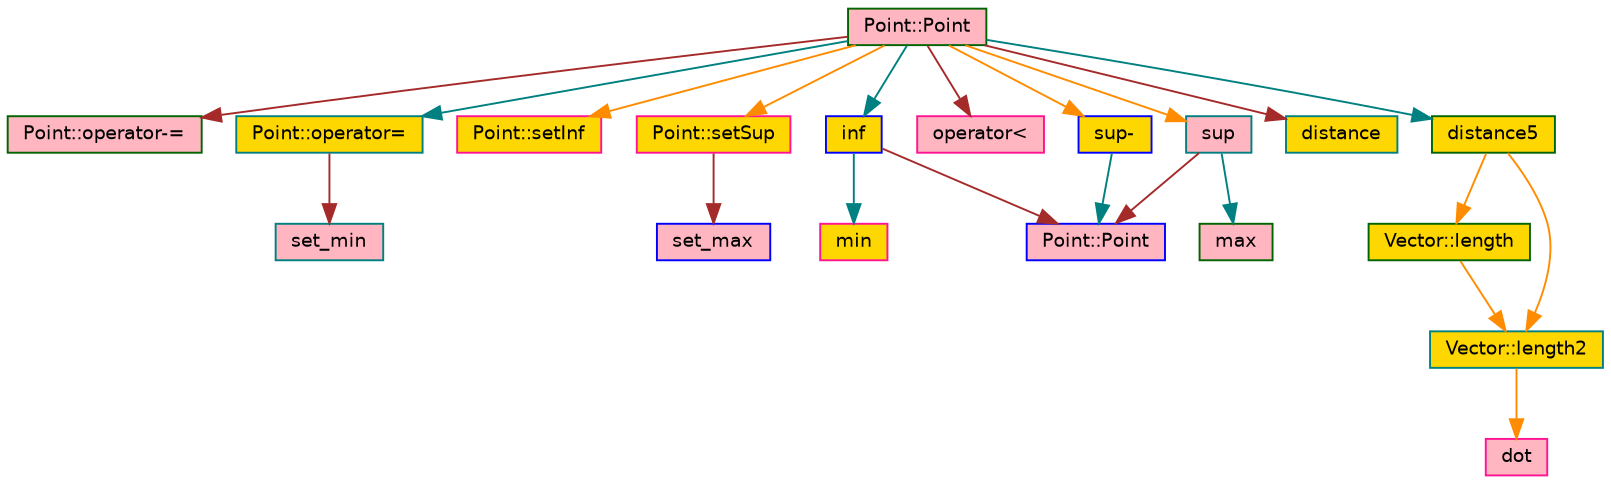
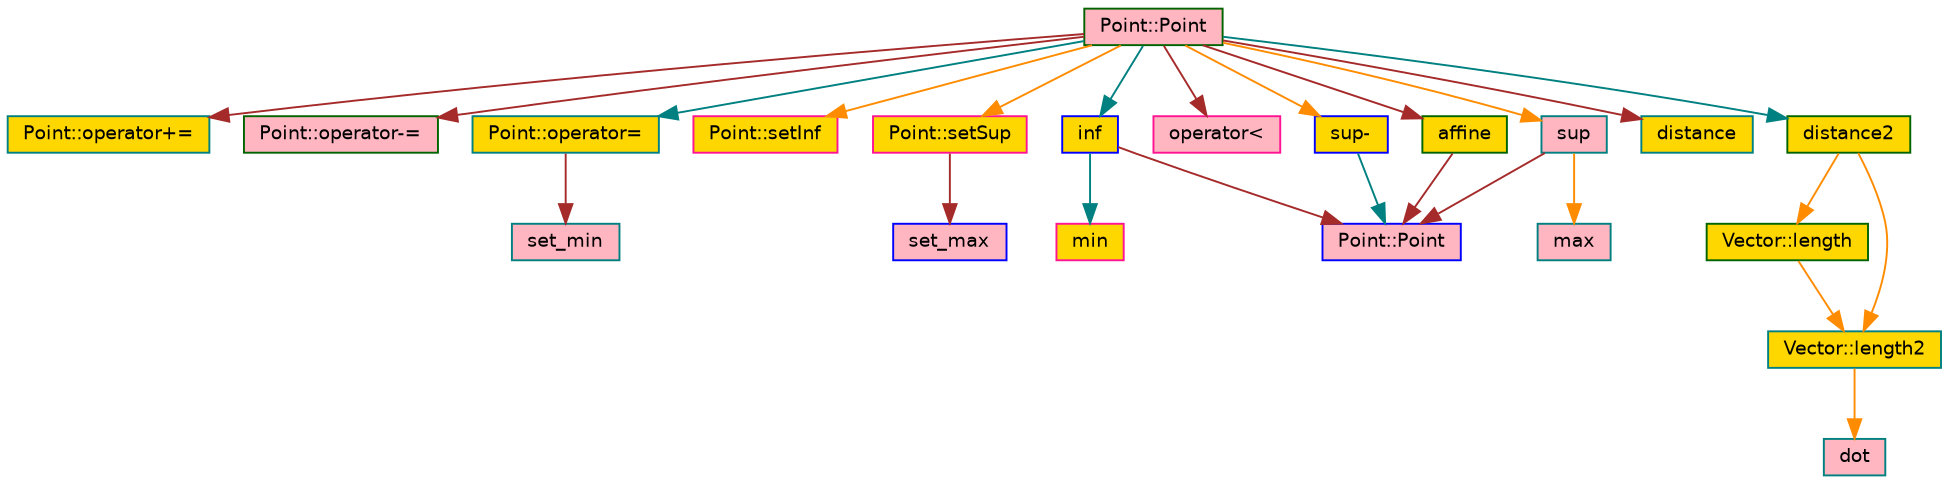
none -> (109, 134)
none -> (1465, 134)
(1493, 134) -> (1849, 134)
(1226, 179) -> (1574, 179)
(1236, 242) -> (1574, 242)
(1516, 457) -> (1855, 457)
